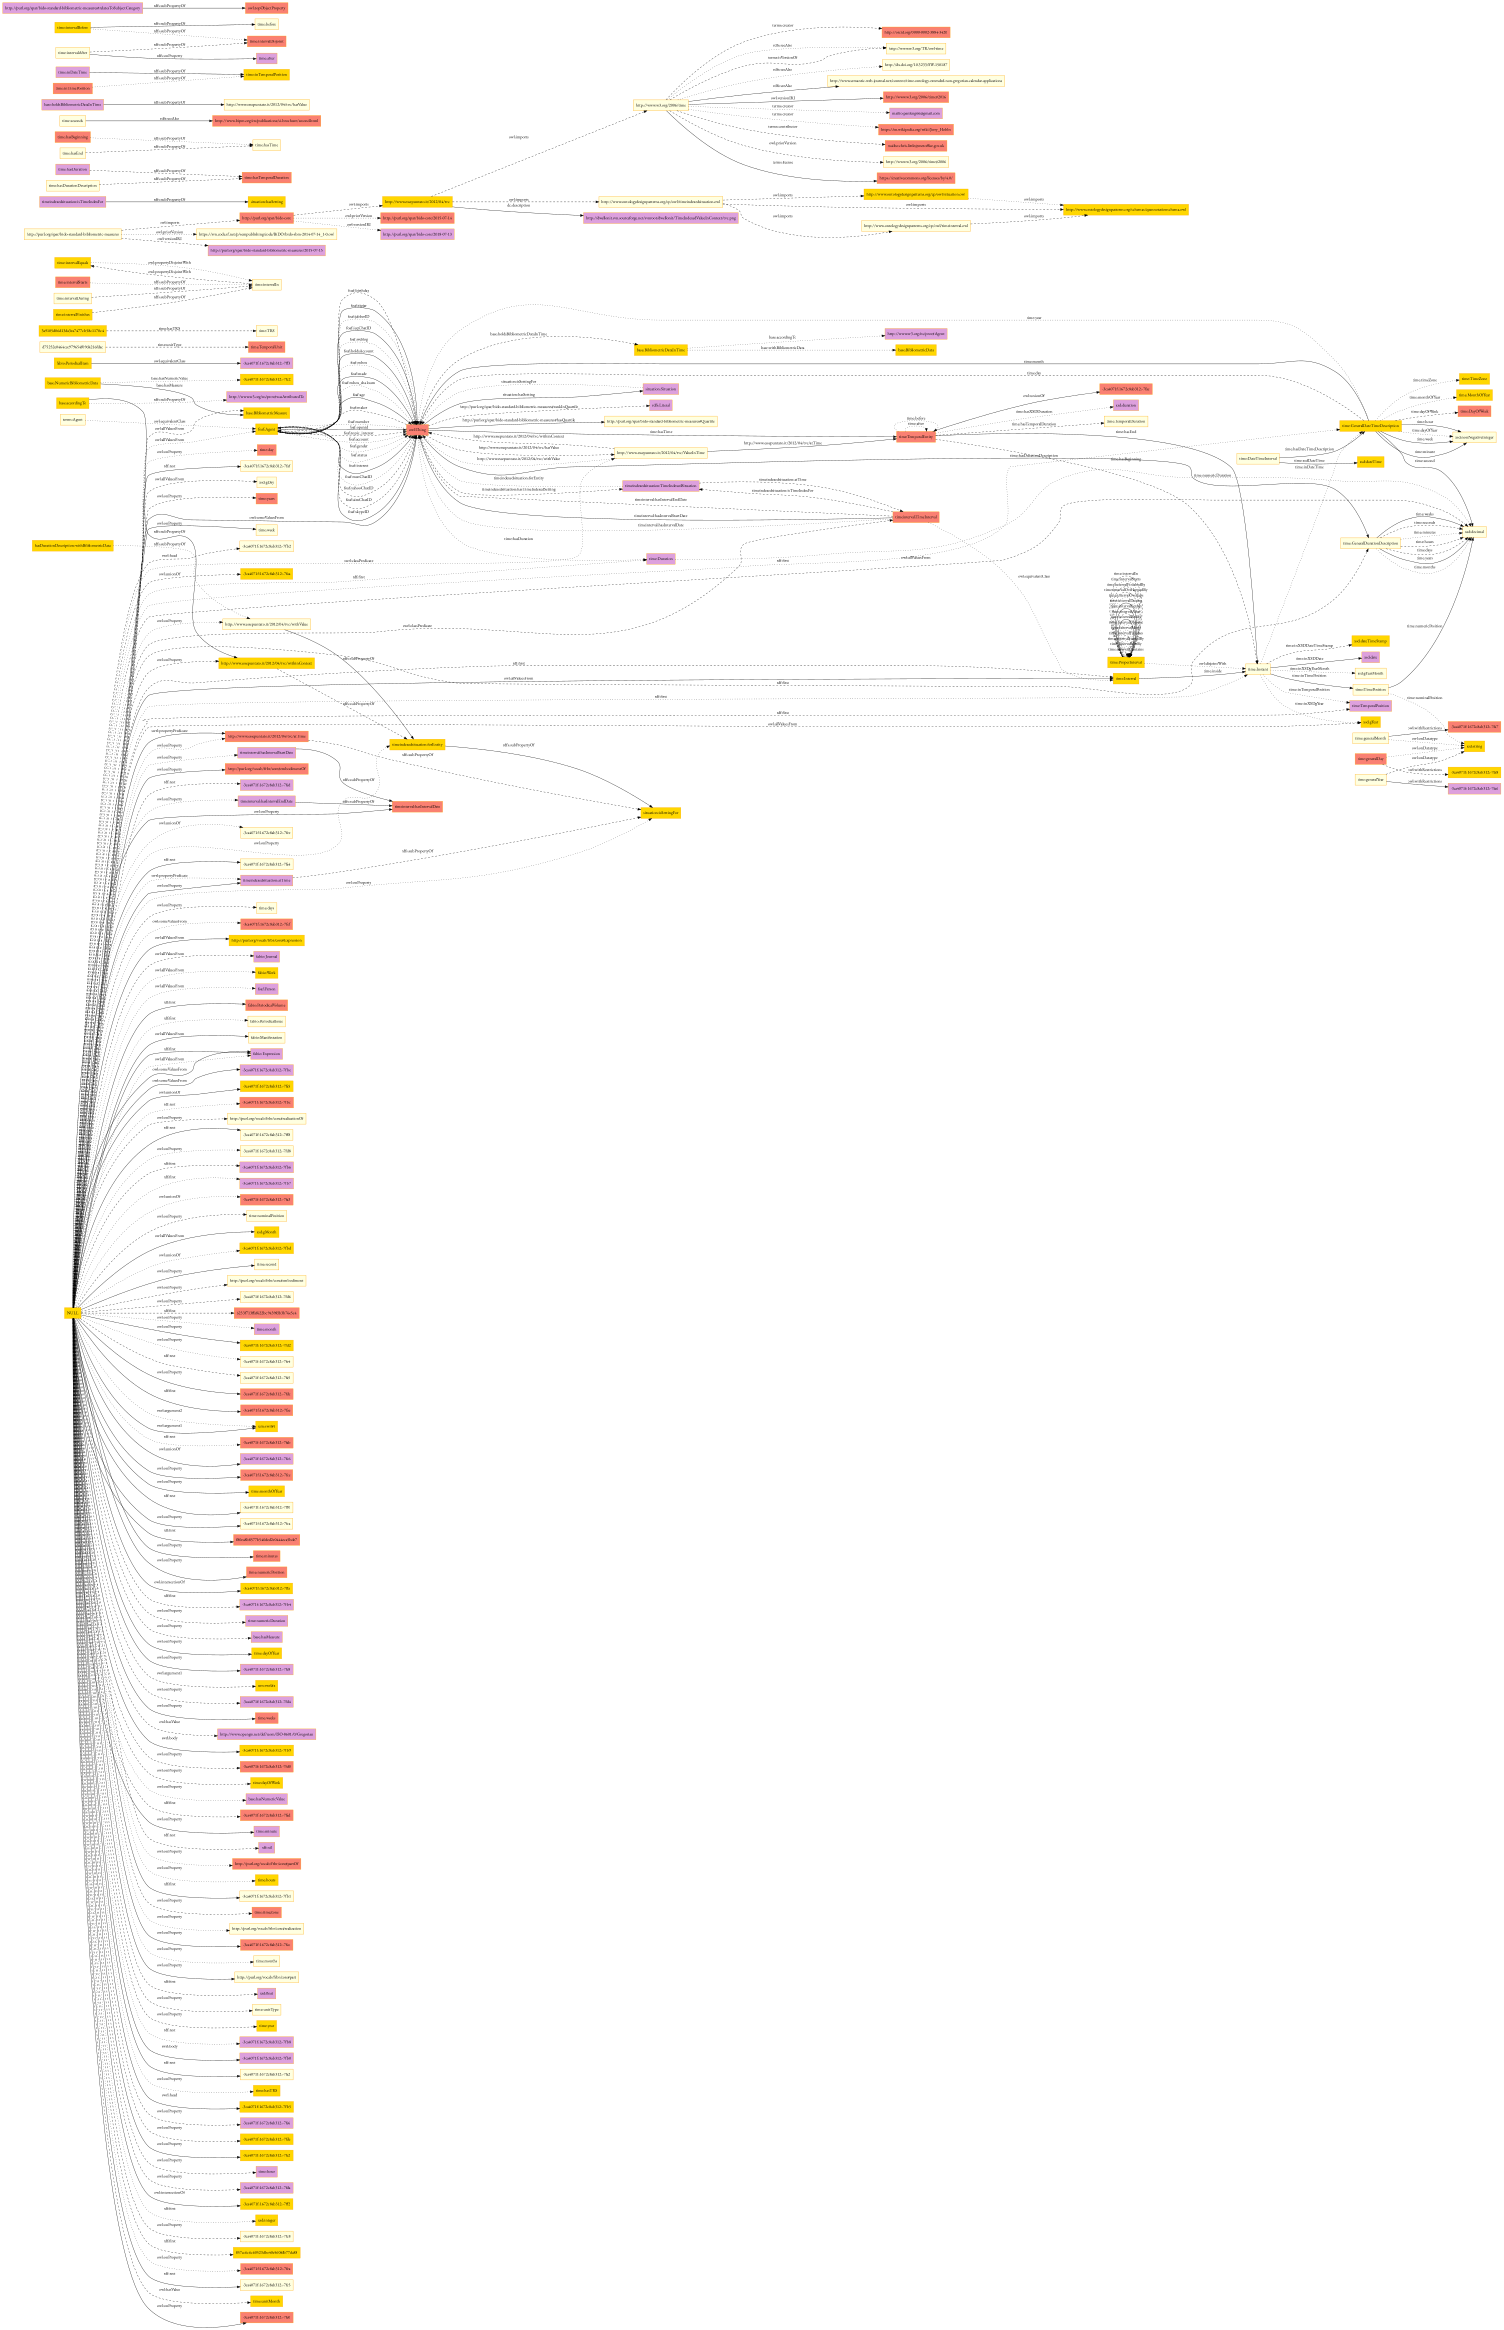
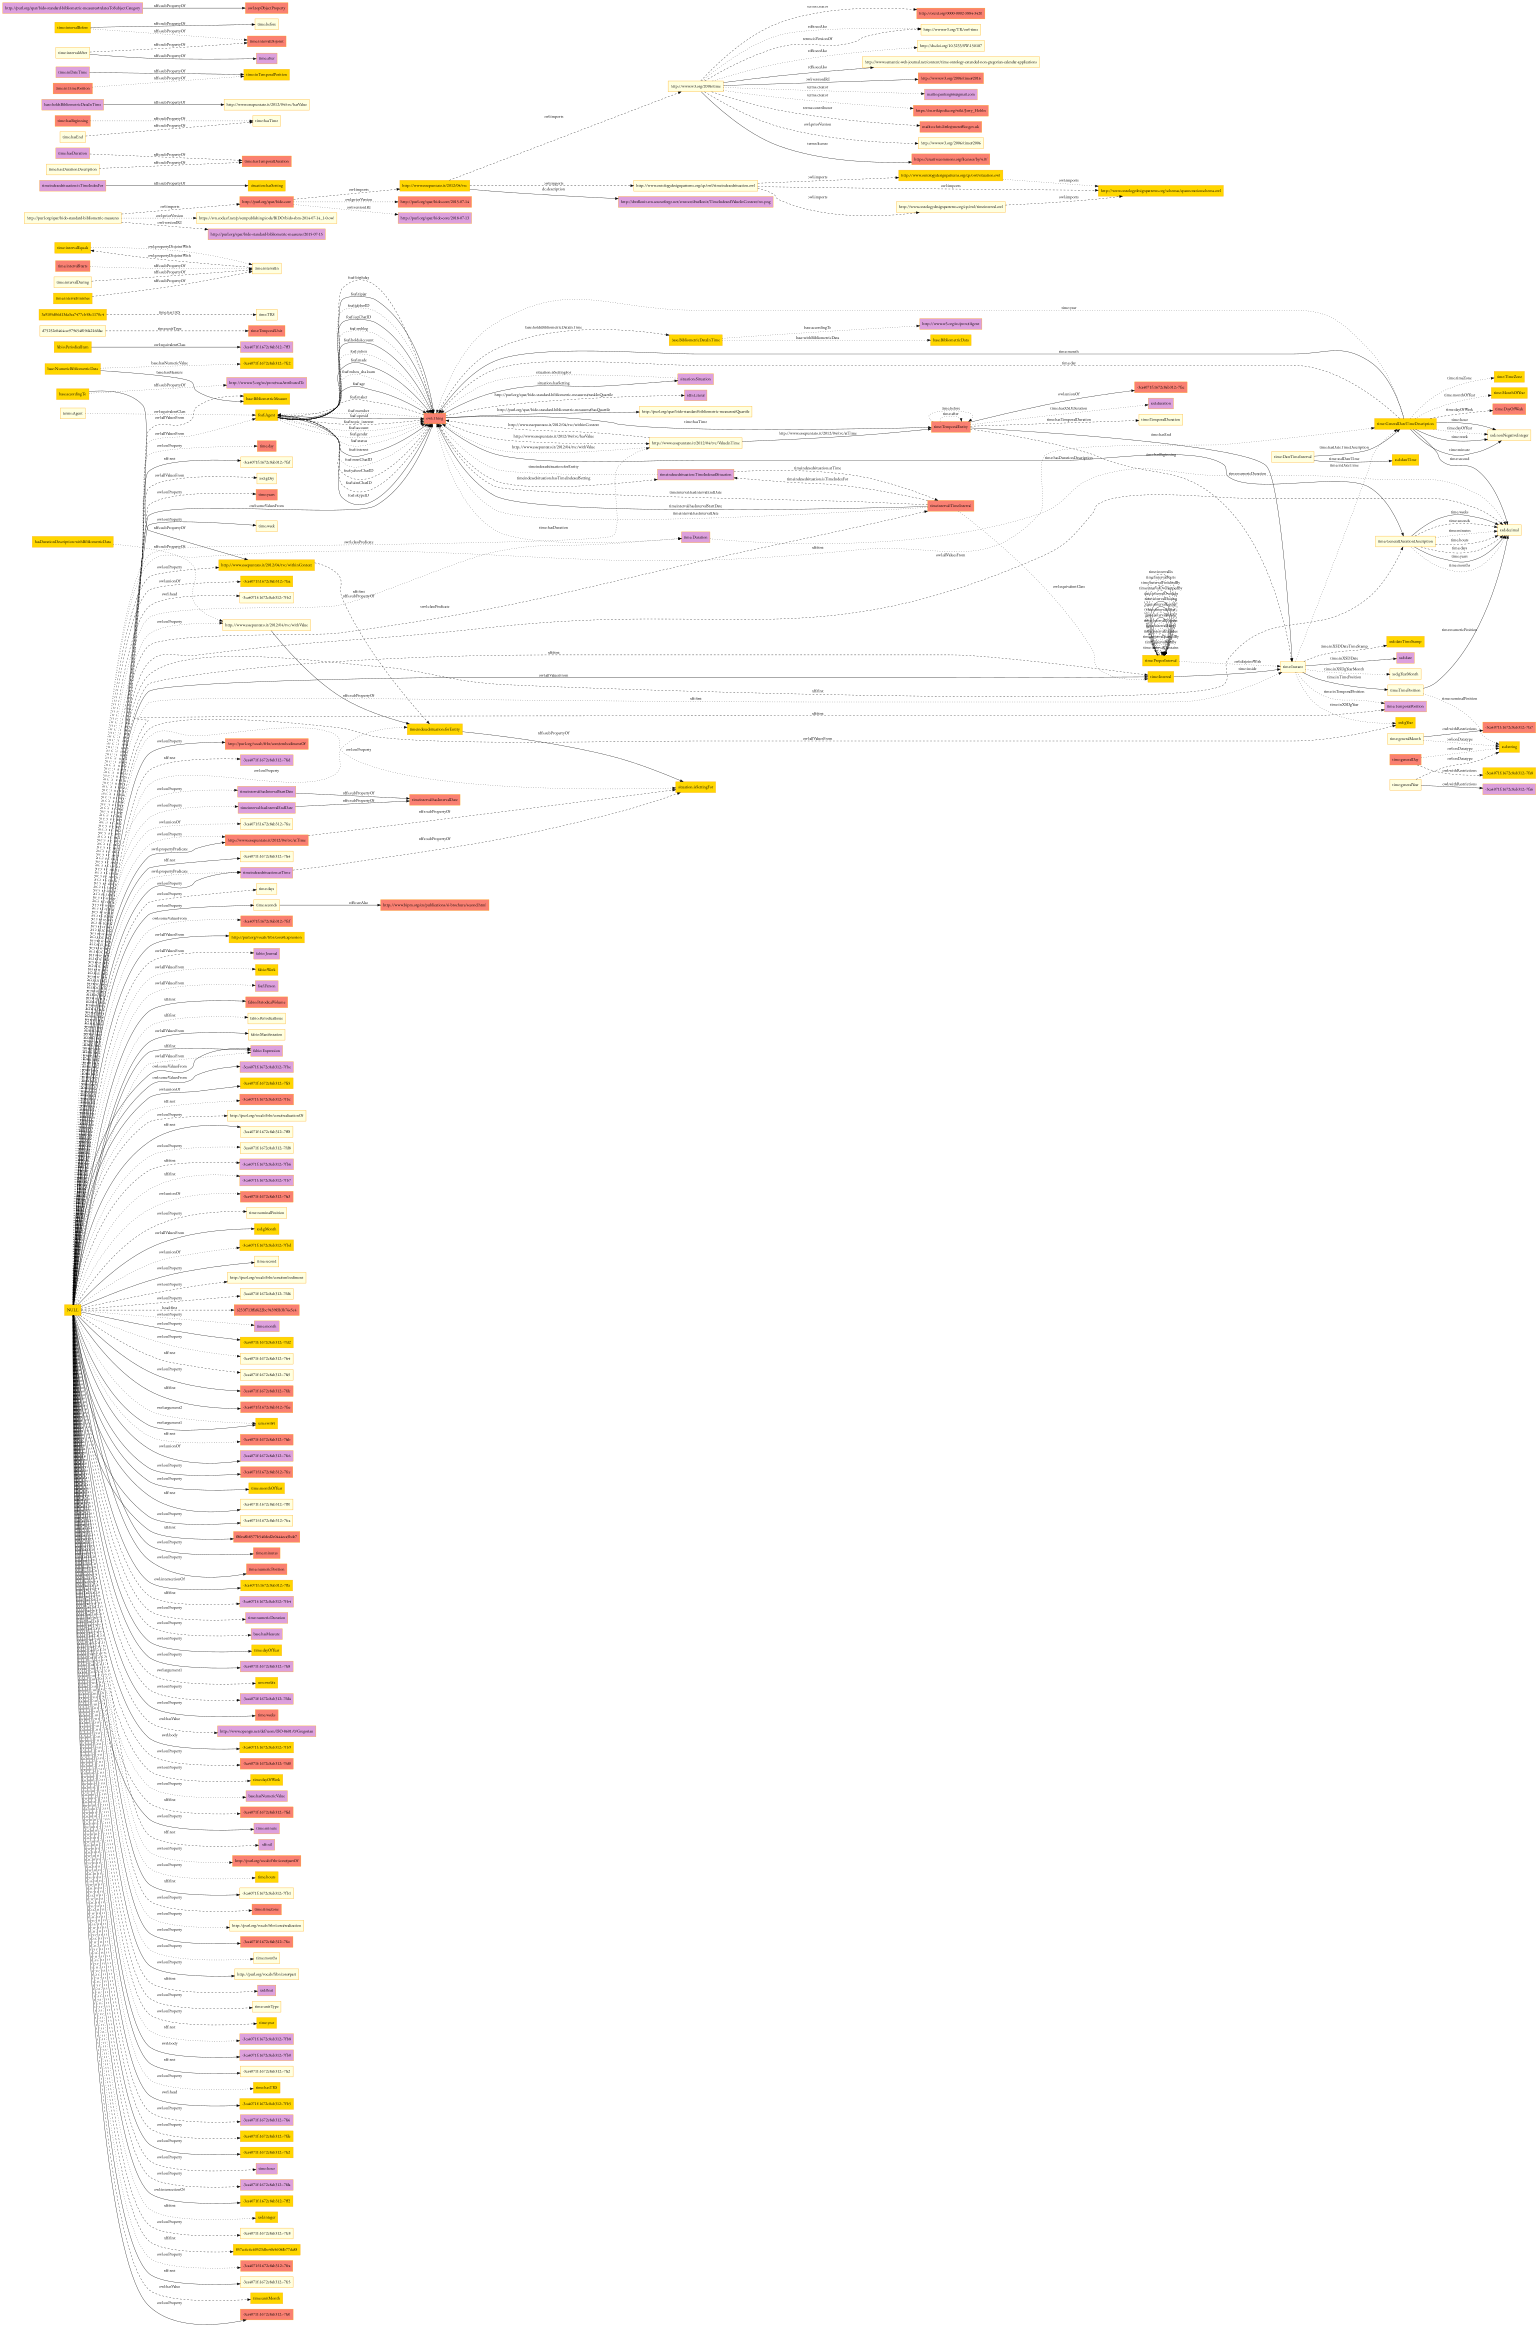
(170, 56) -> (170, 56)
(138, 836) -> (106, 1016)
(170, 1311) -> (170, 1308)
